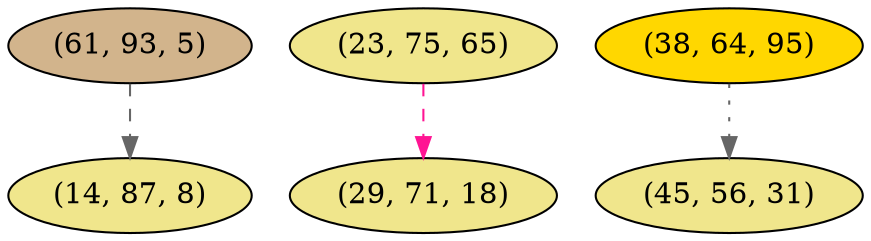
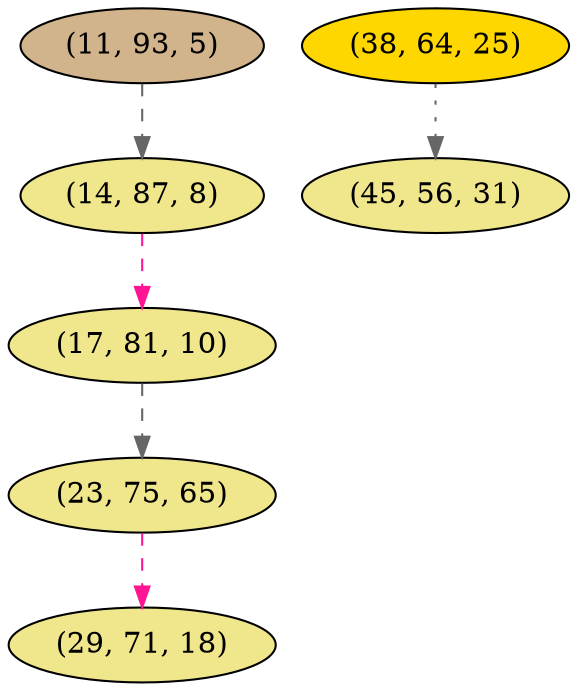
(130, 46) -> (142, 46)
(729, 46) -> (436, 46)
none -> (142, 345)
